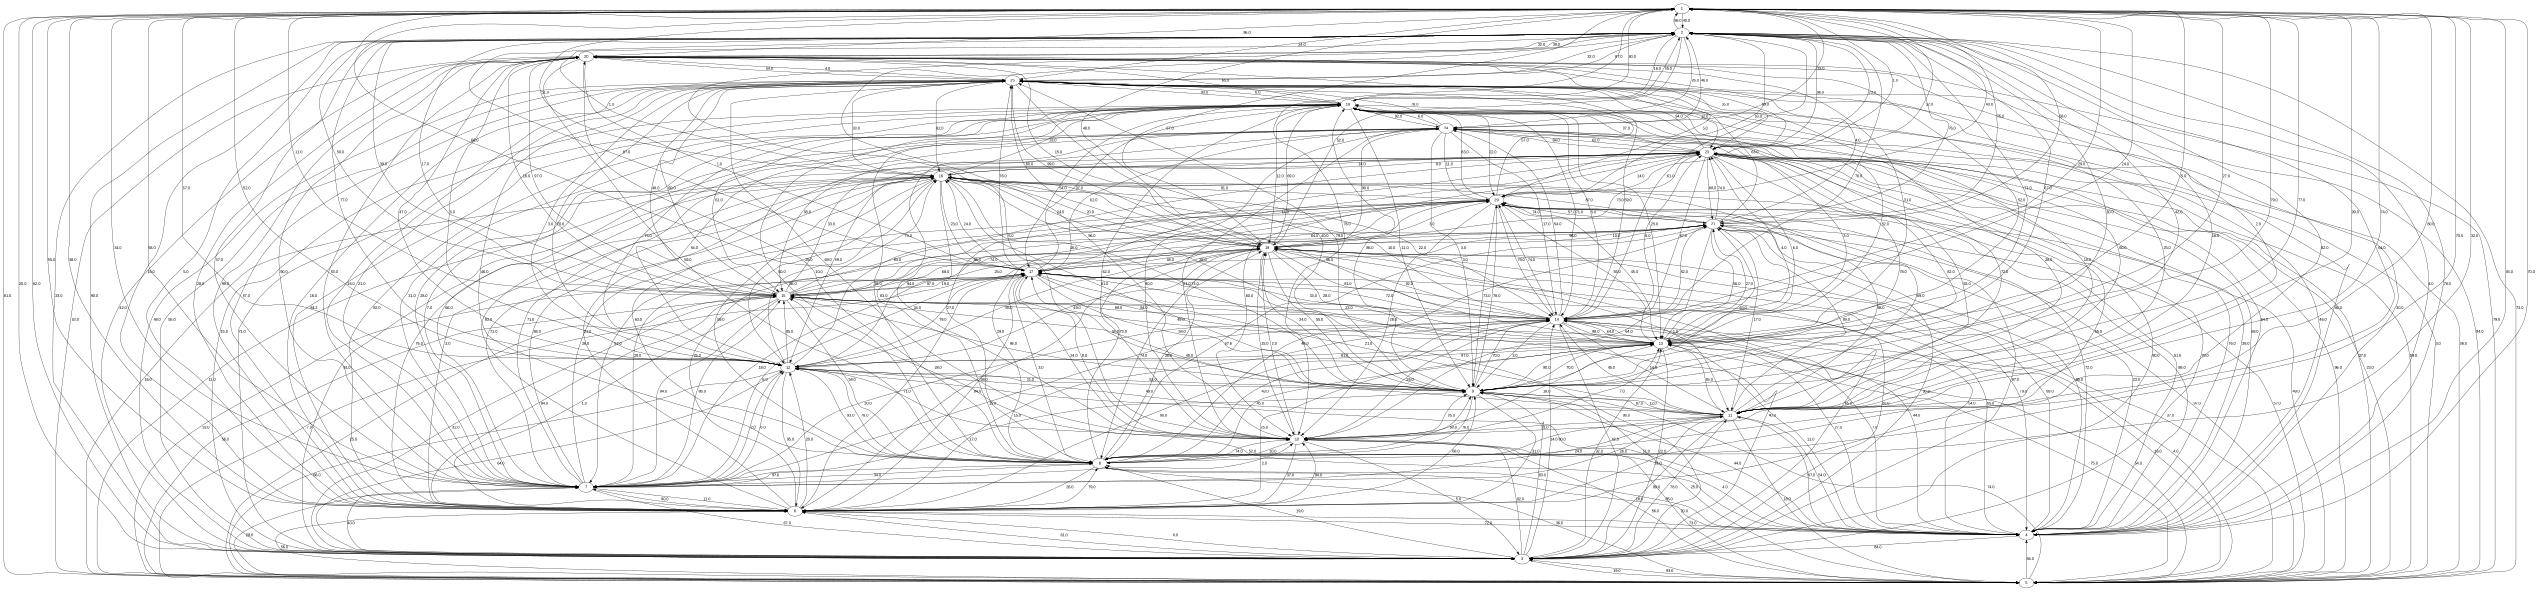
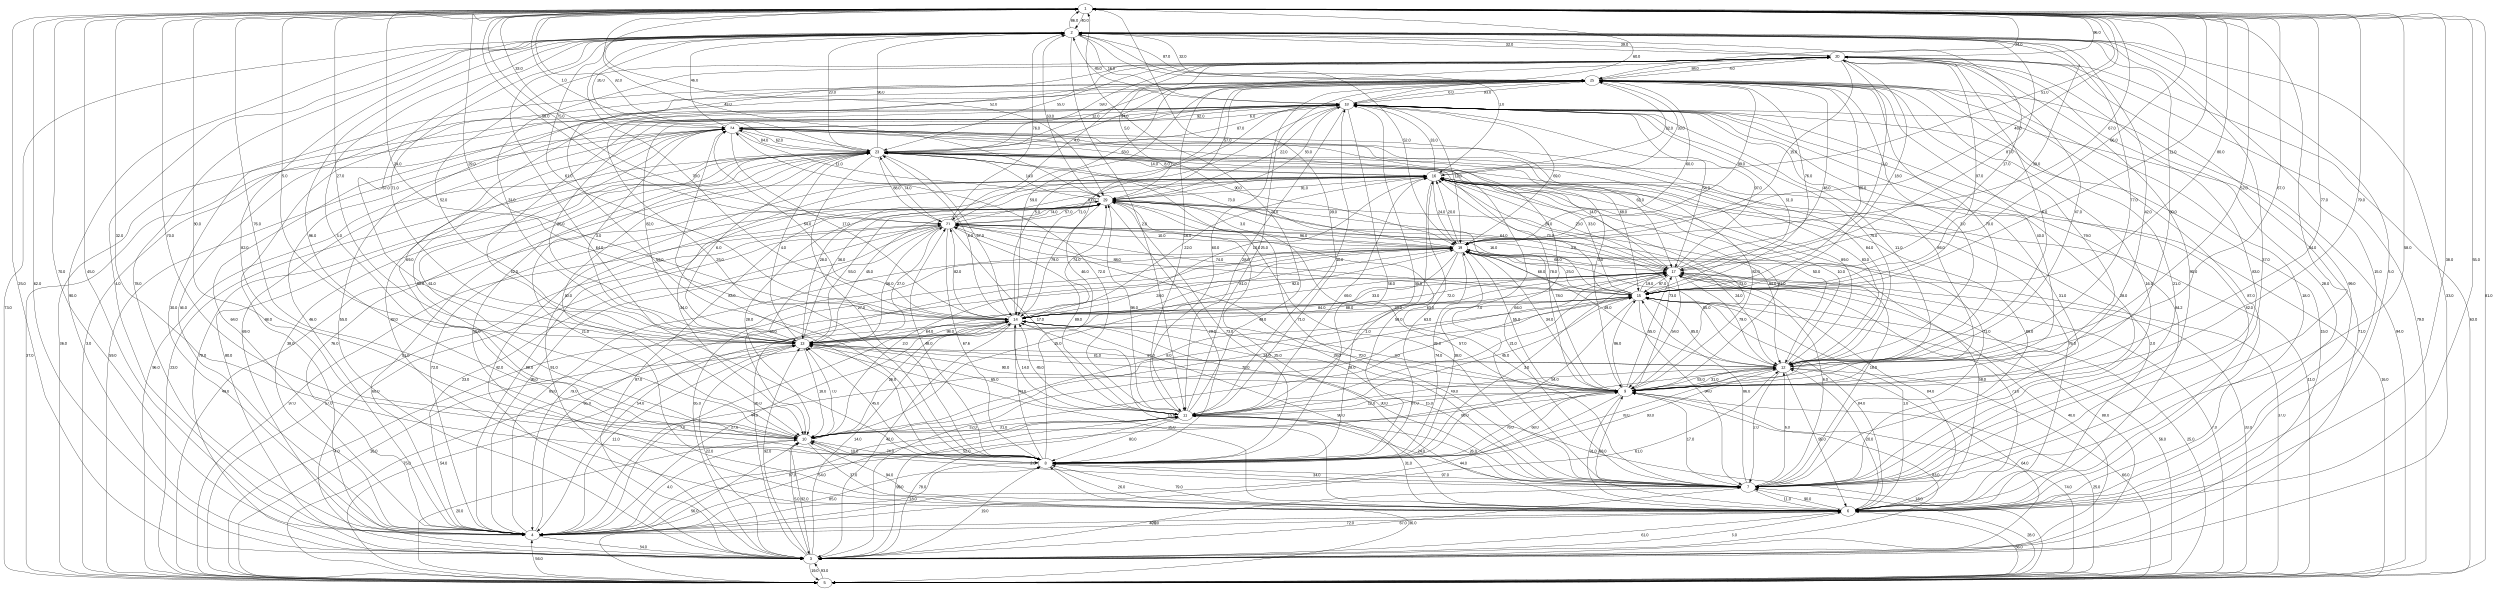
(1063, 69) -> none
(1288, 92) -> none
none -> (1391, 236)
(920, 252) -> (1372, 405)
(1963, 285) -> (546, 22)
(240, 547) -> (774, 203)
